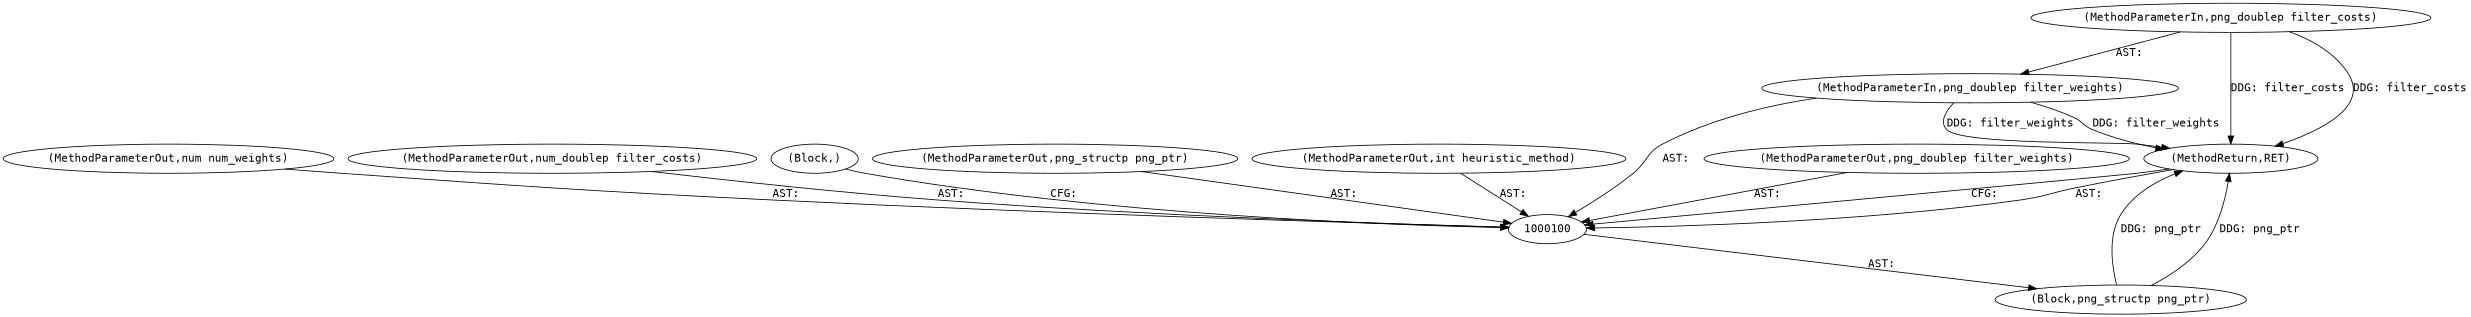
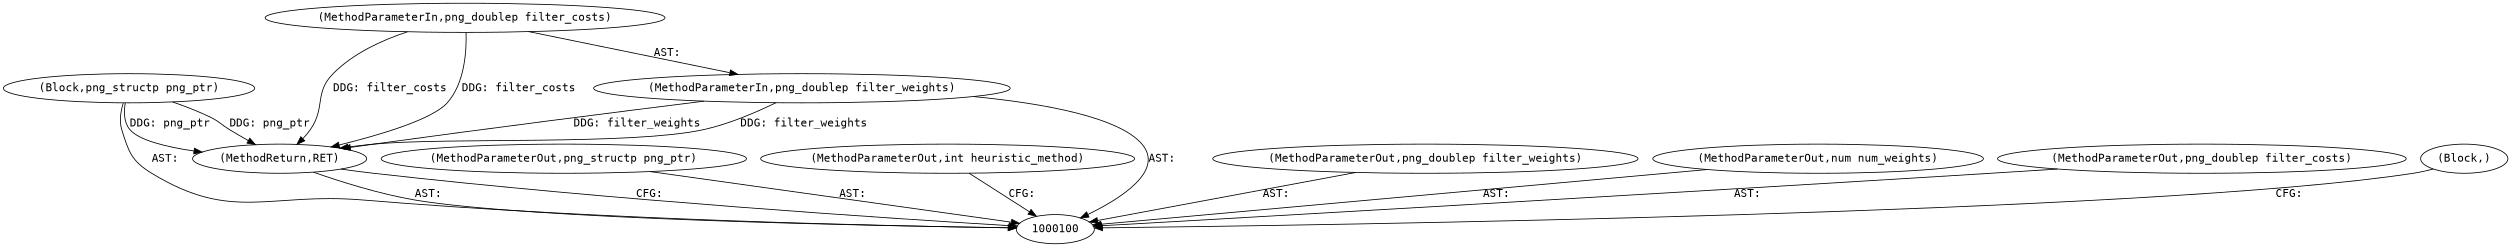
(552, 159) -> (2202, 159)
(1517, 194) -> (1025, 194)
(1806, 261) -> (395, 202)
